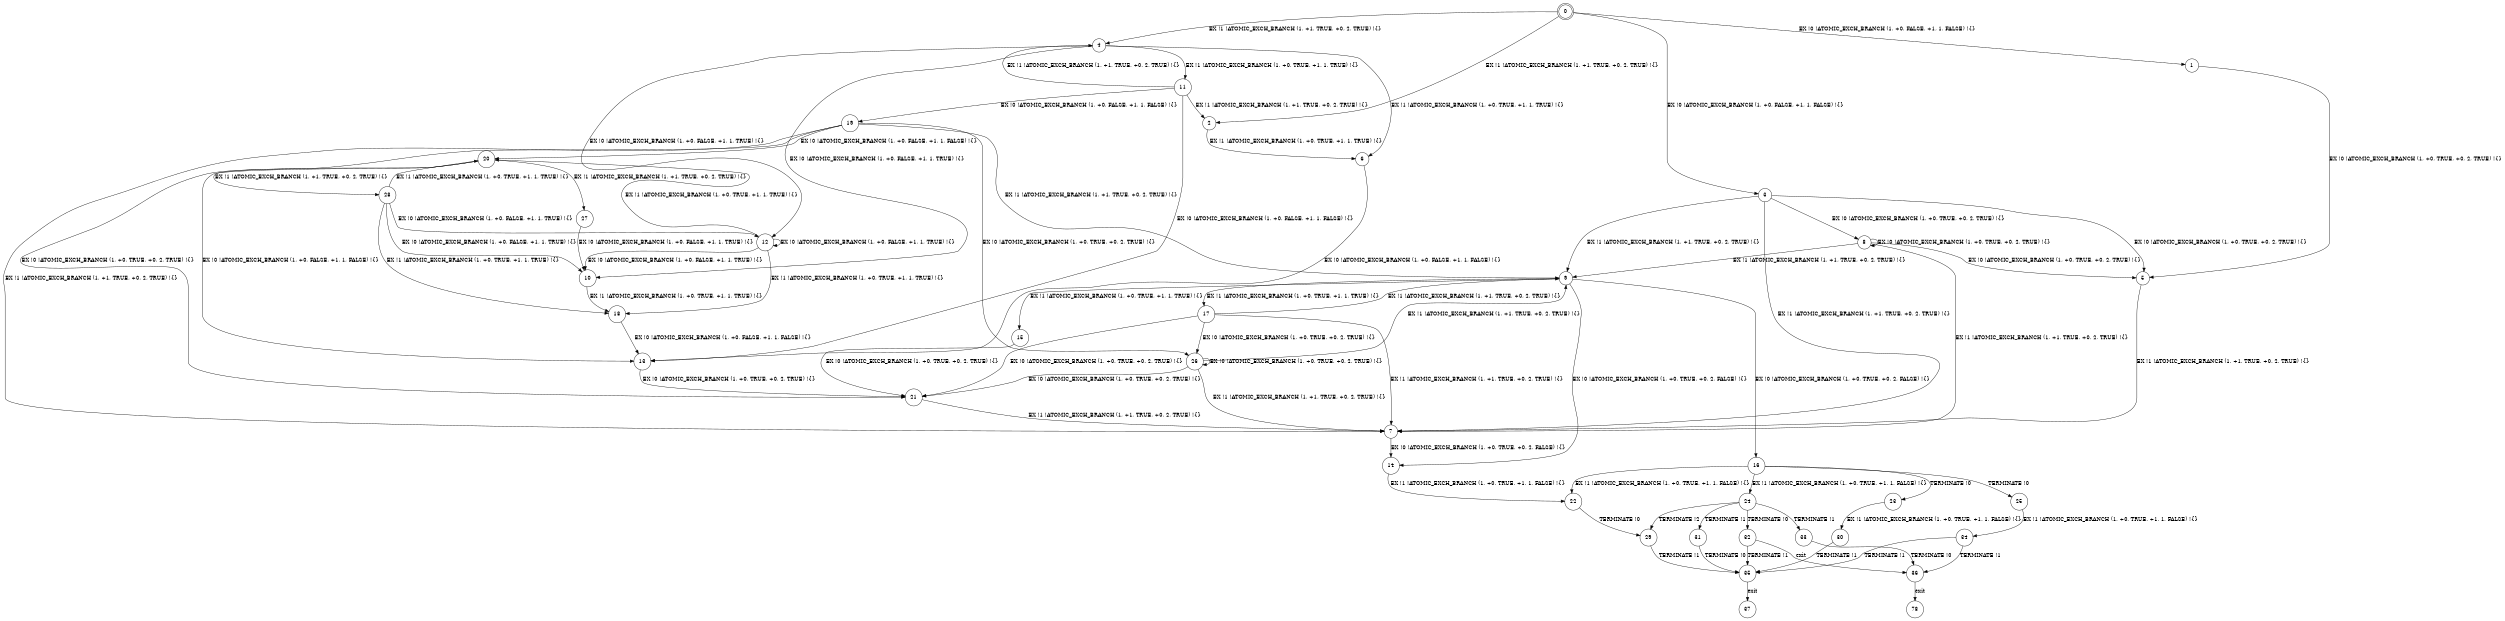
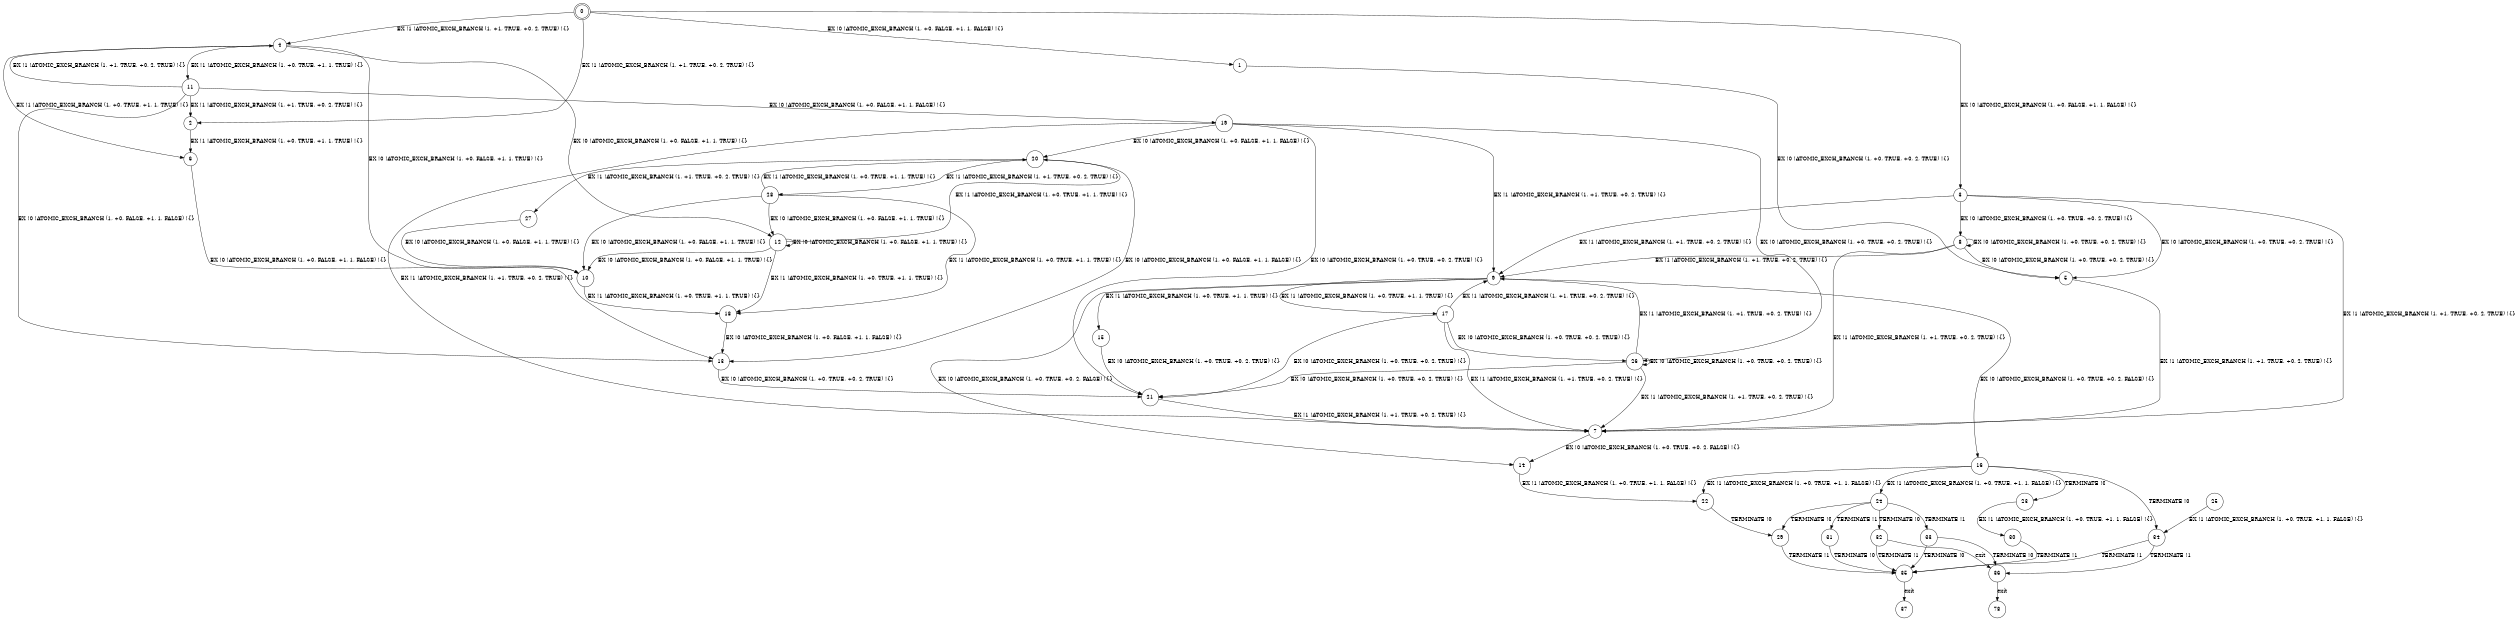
(1919, 474) -> (2083, 475)
(1679, 520) -> (1812, 520)
none -> (1922, 557)
